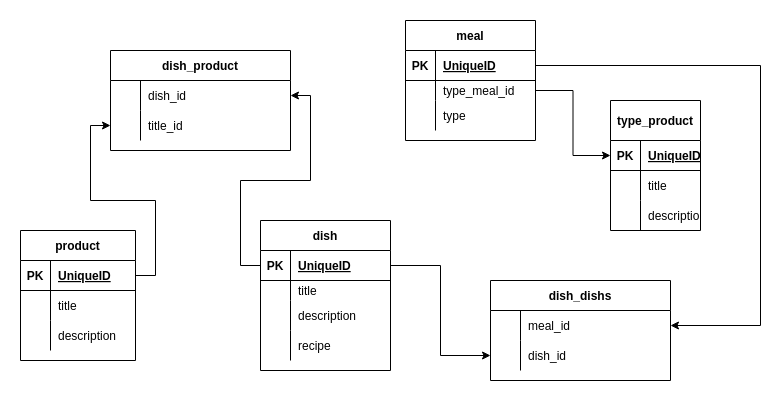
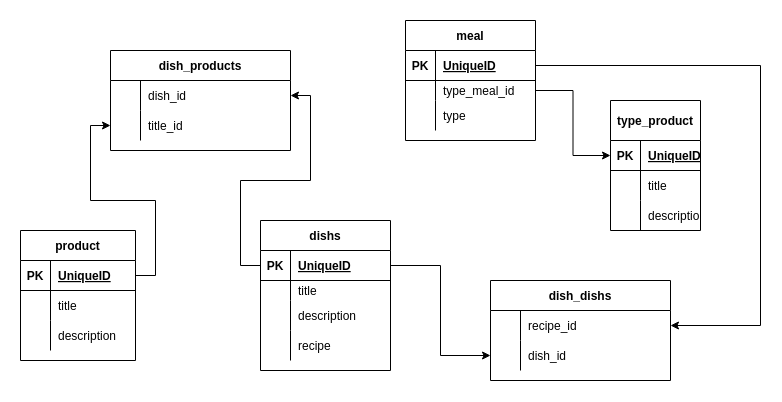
(200, 66) -> (200, 66)
(325, 236) -> (325, 236)
(548, 326) -> (555, 326)
